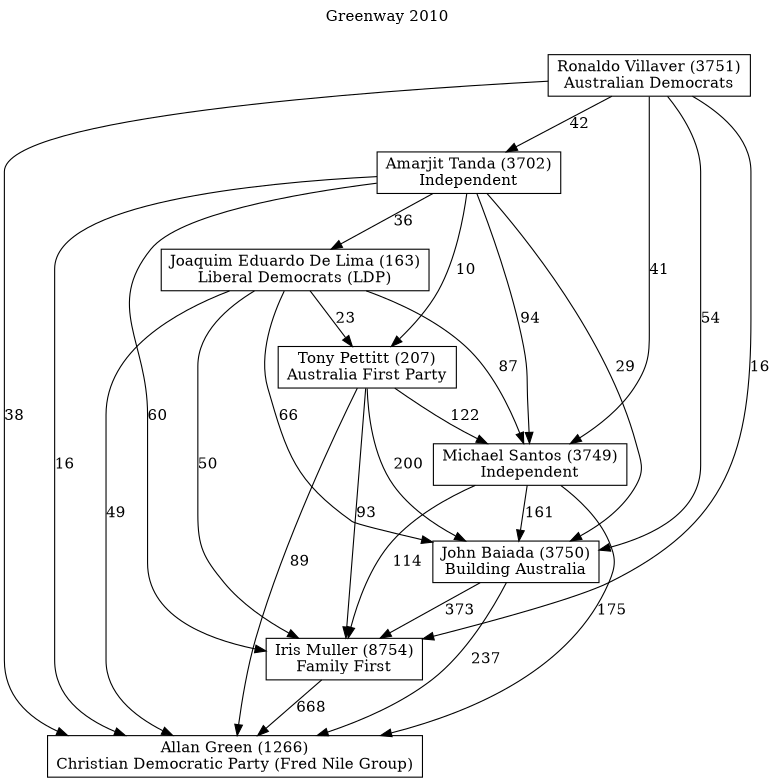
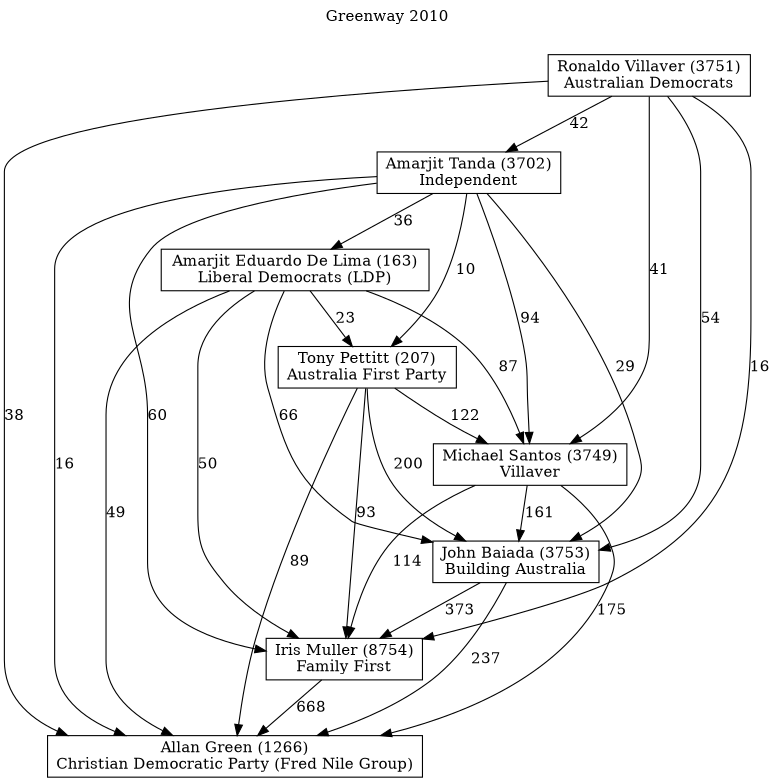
(295, 270) -> (295, 270)
(530, 465) -> (530, 465)
(516, 562) -> (516, 562)
